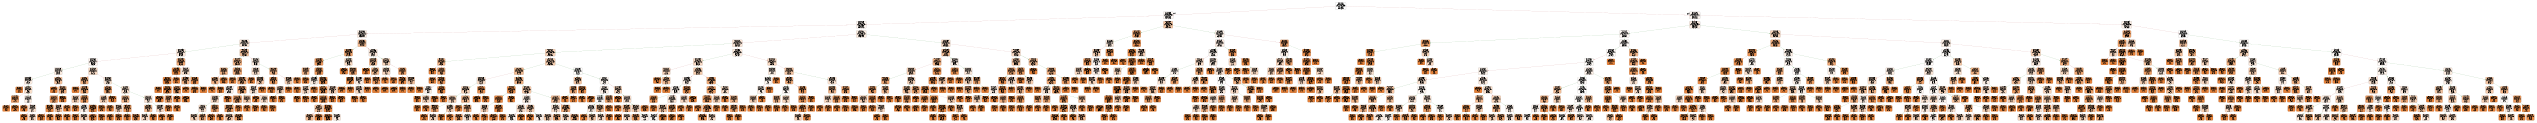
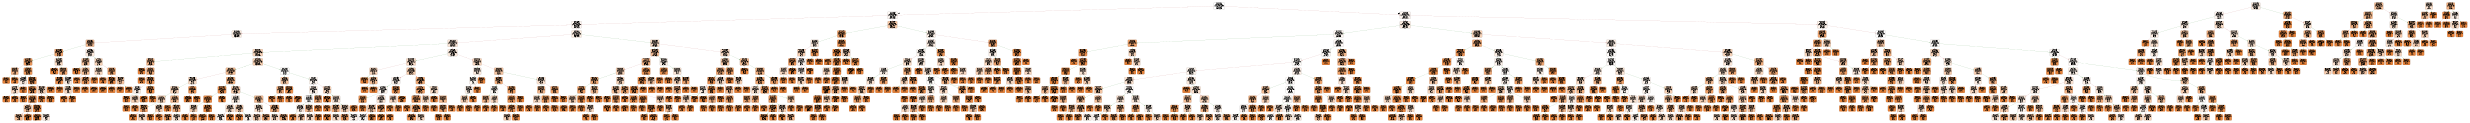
(244, 43) -> none
(1958, 62) -> none
